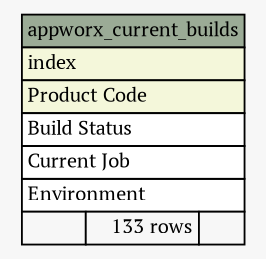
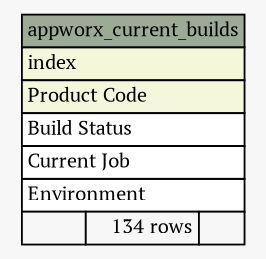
(152, 227) -> (152, 227)
